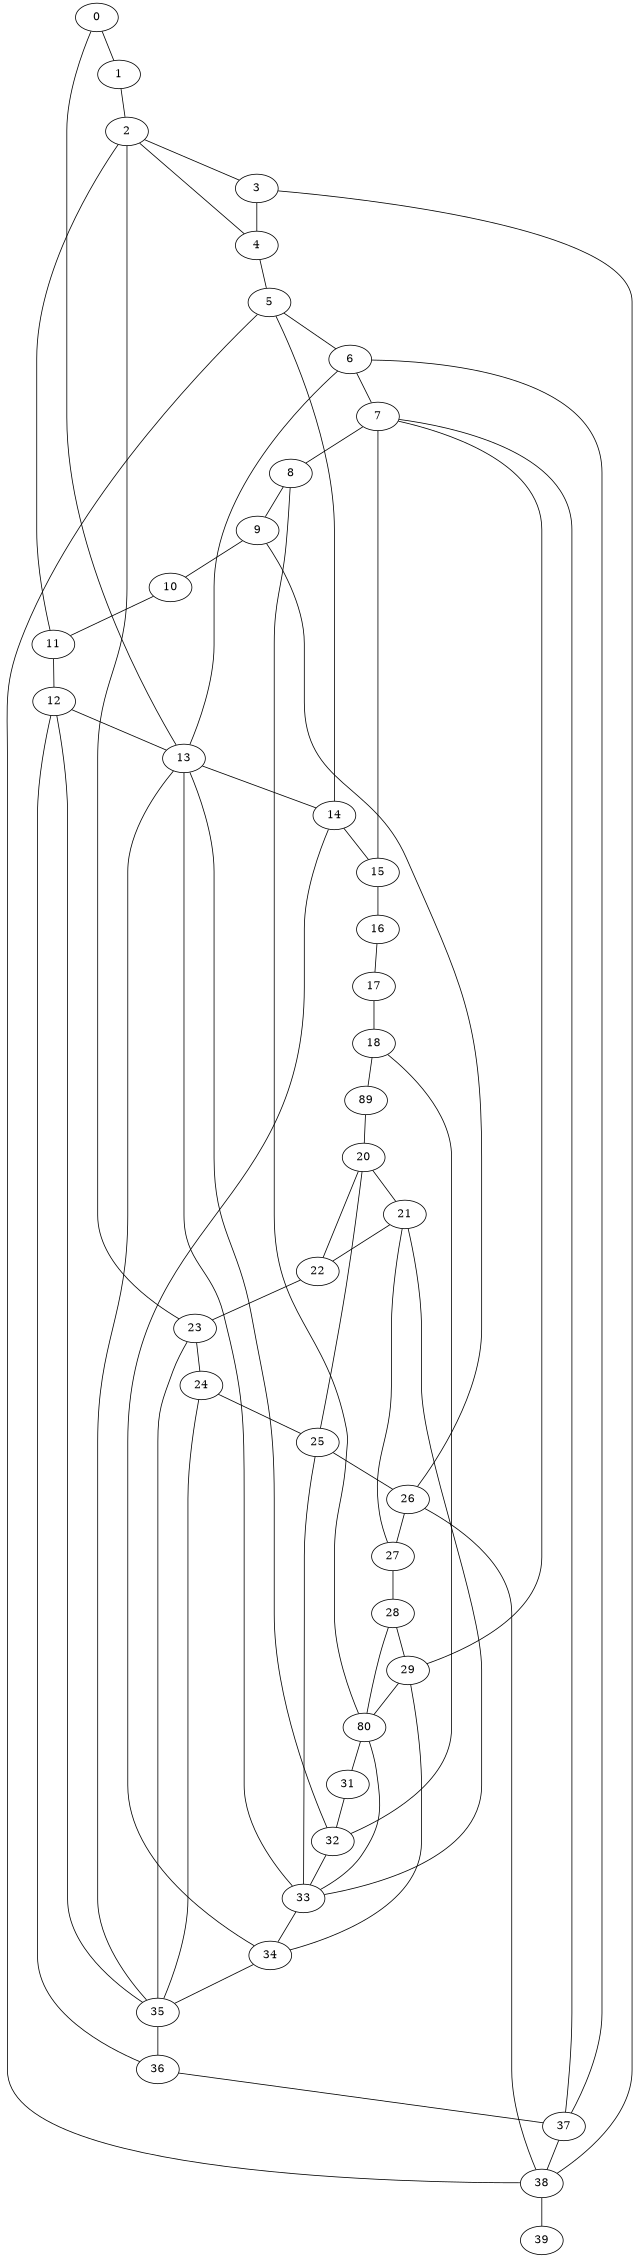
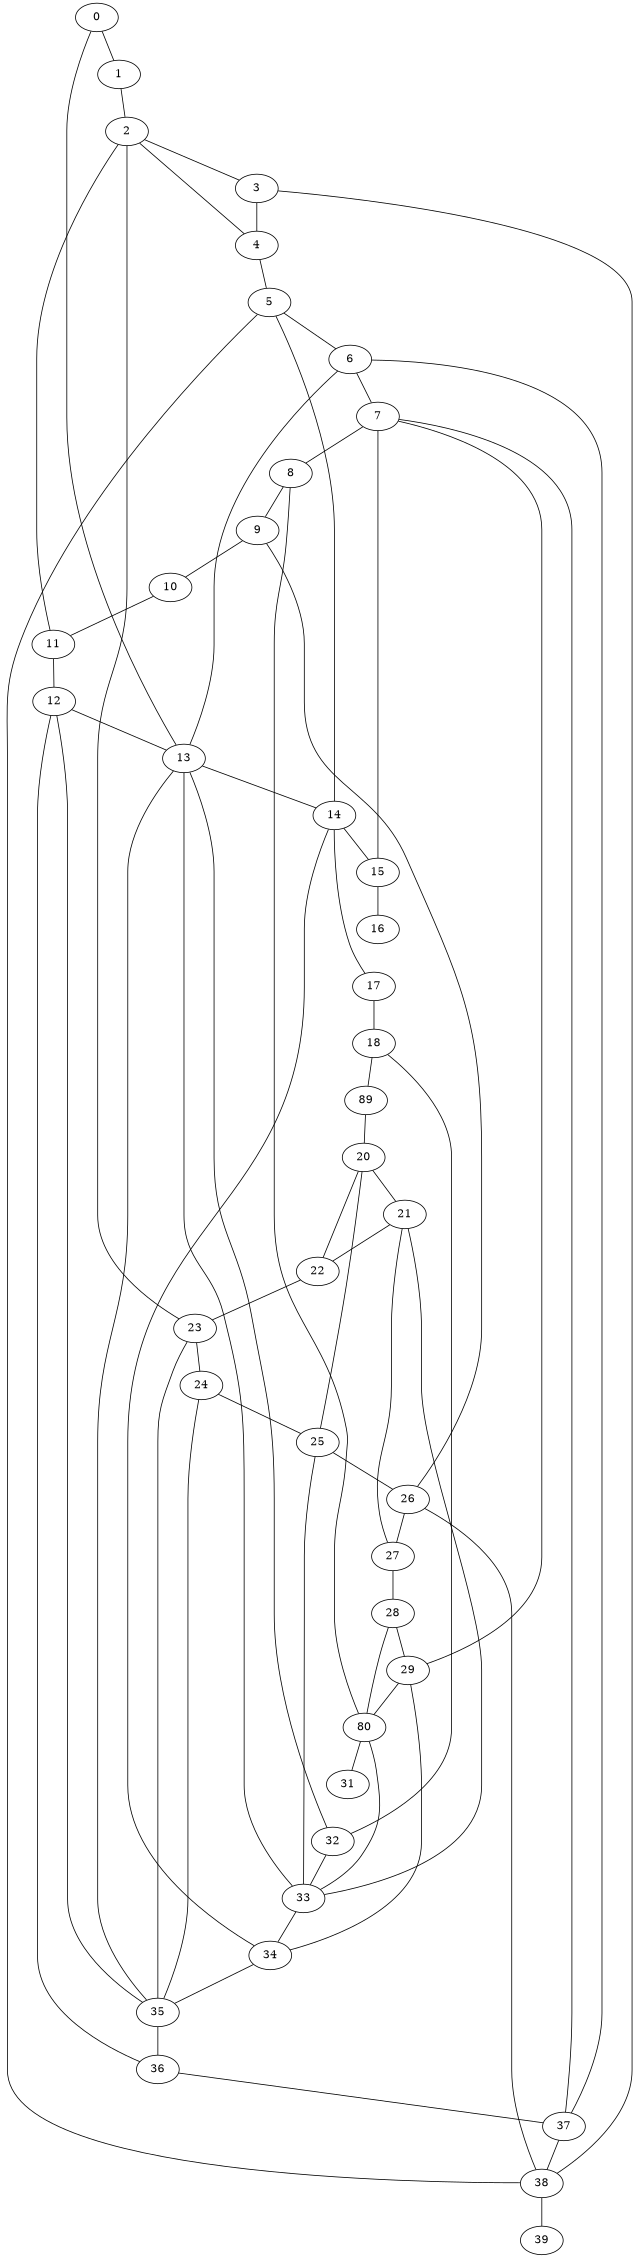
(376, 958) -> (340, 904)
(340, 1813) -> none
